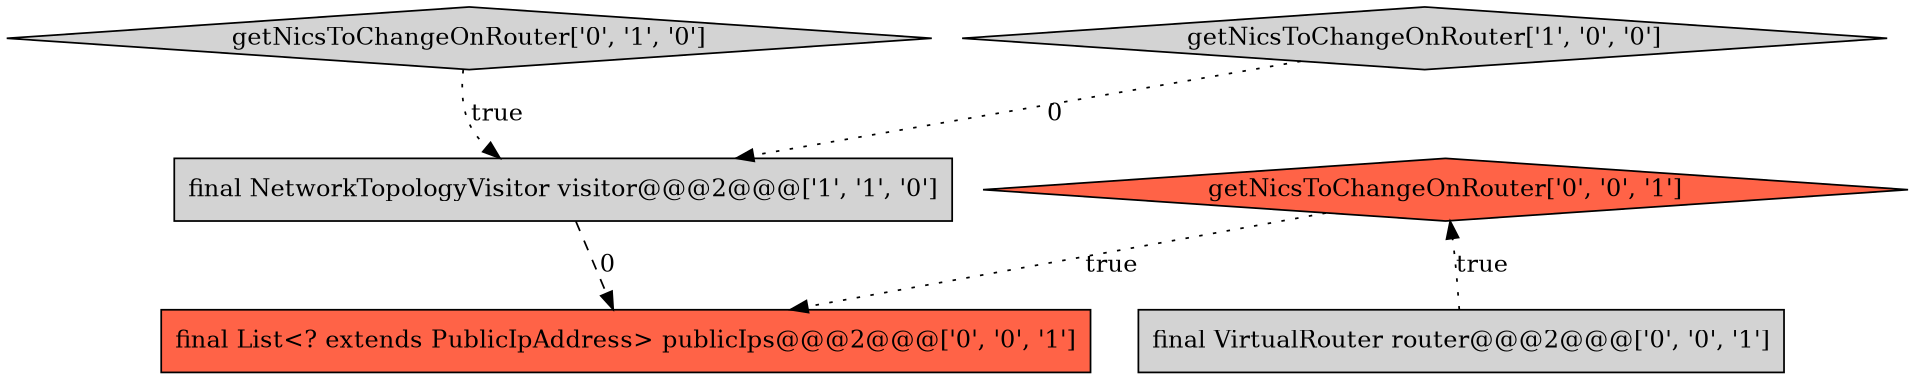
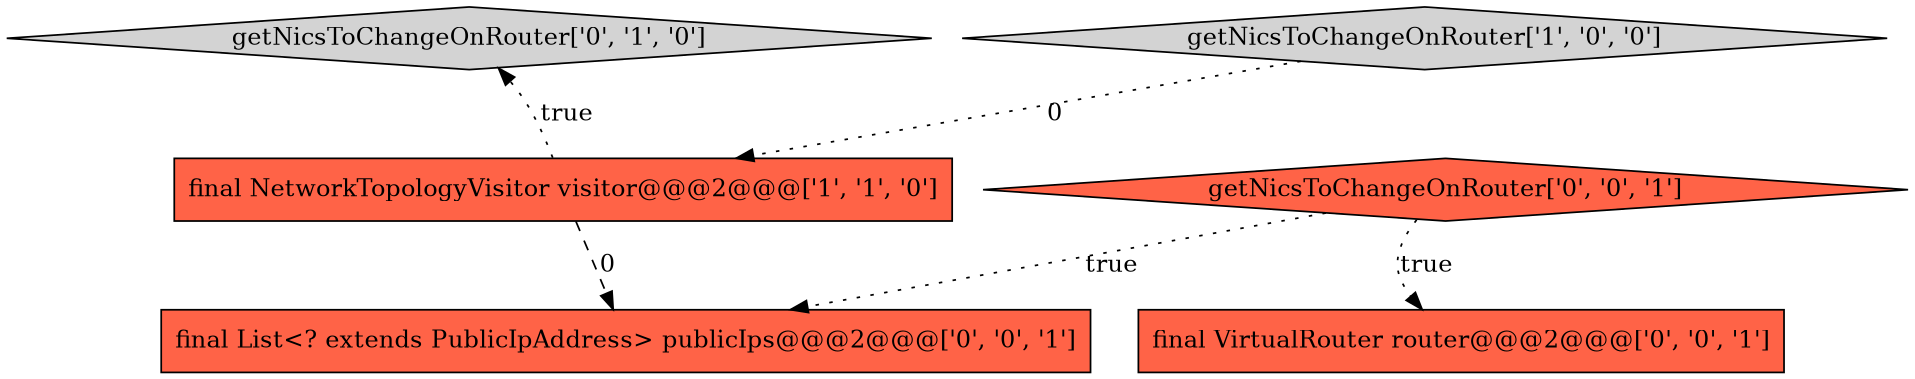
(465, 112) -> (535, 118)
(563, 190) -> (563, 190)
(1456, 274) -> (1398, 257)
(1461, 341) -> (1461, 341)
